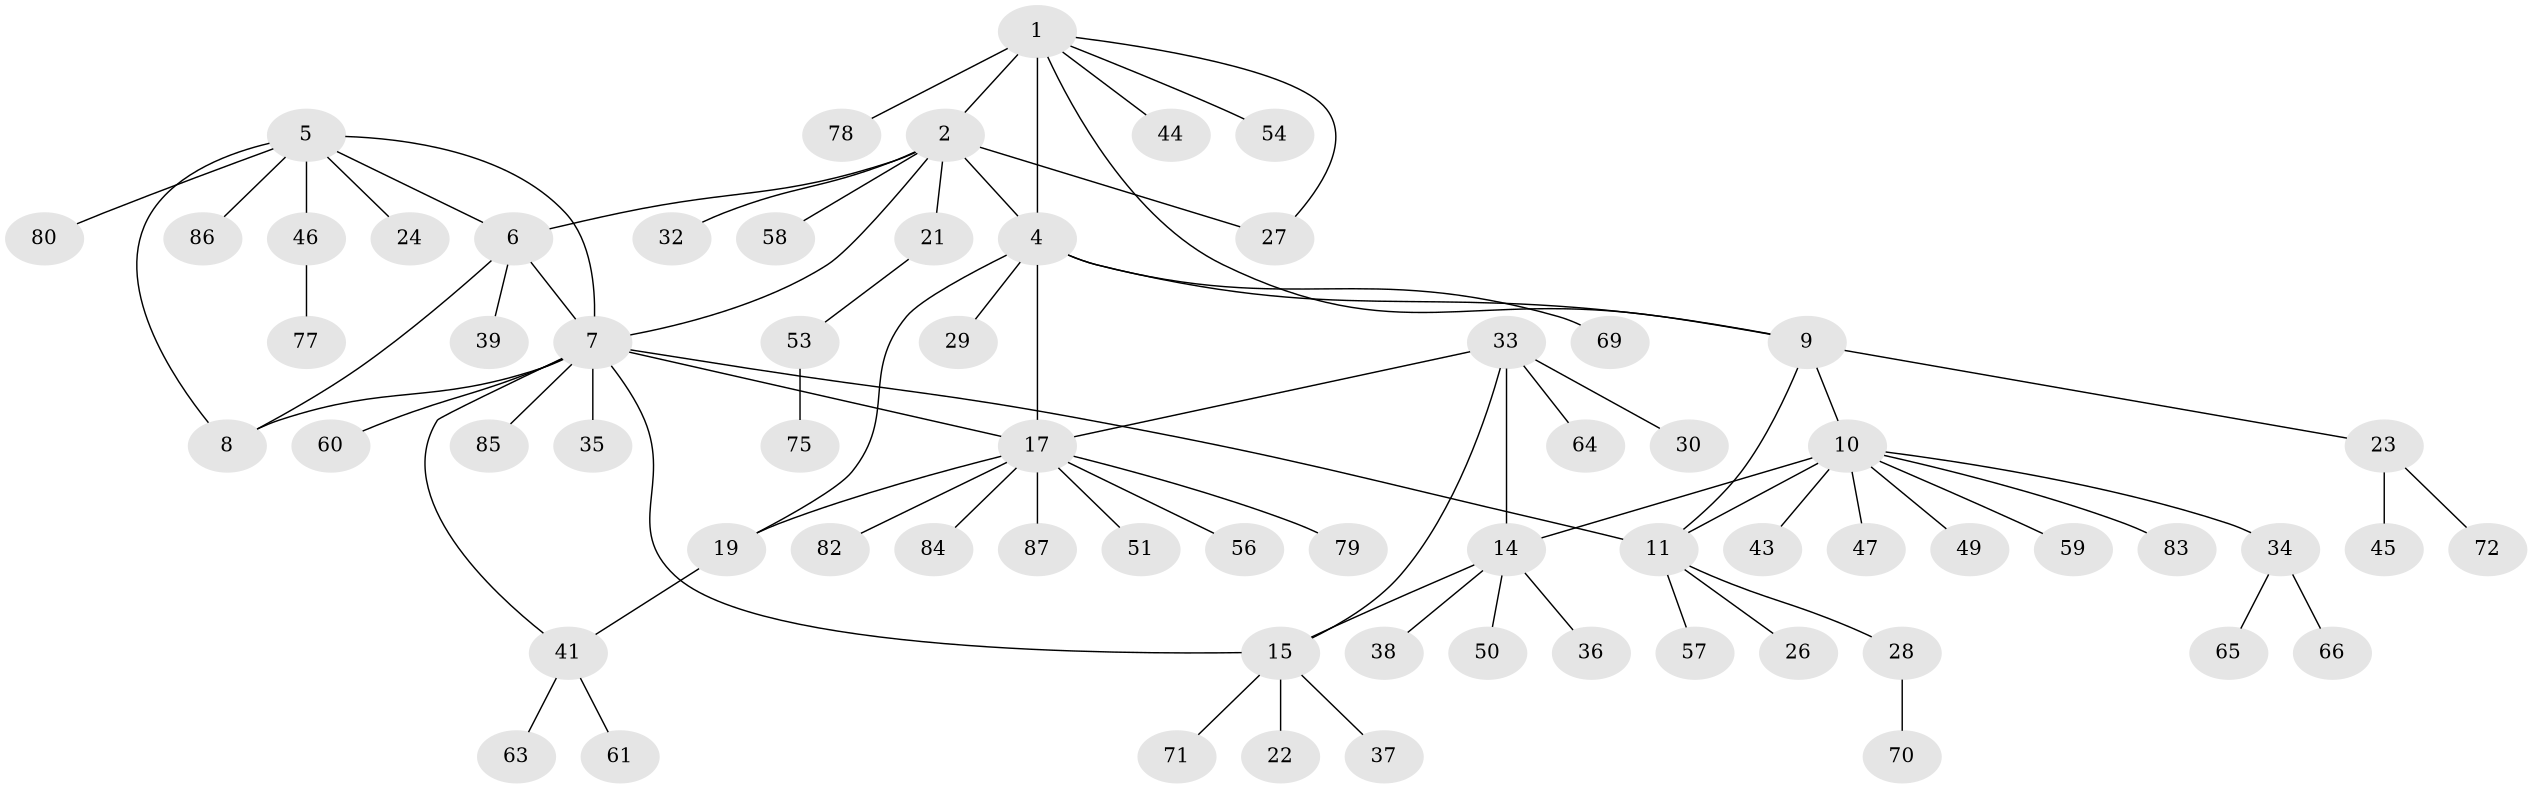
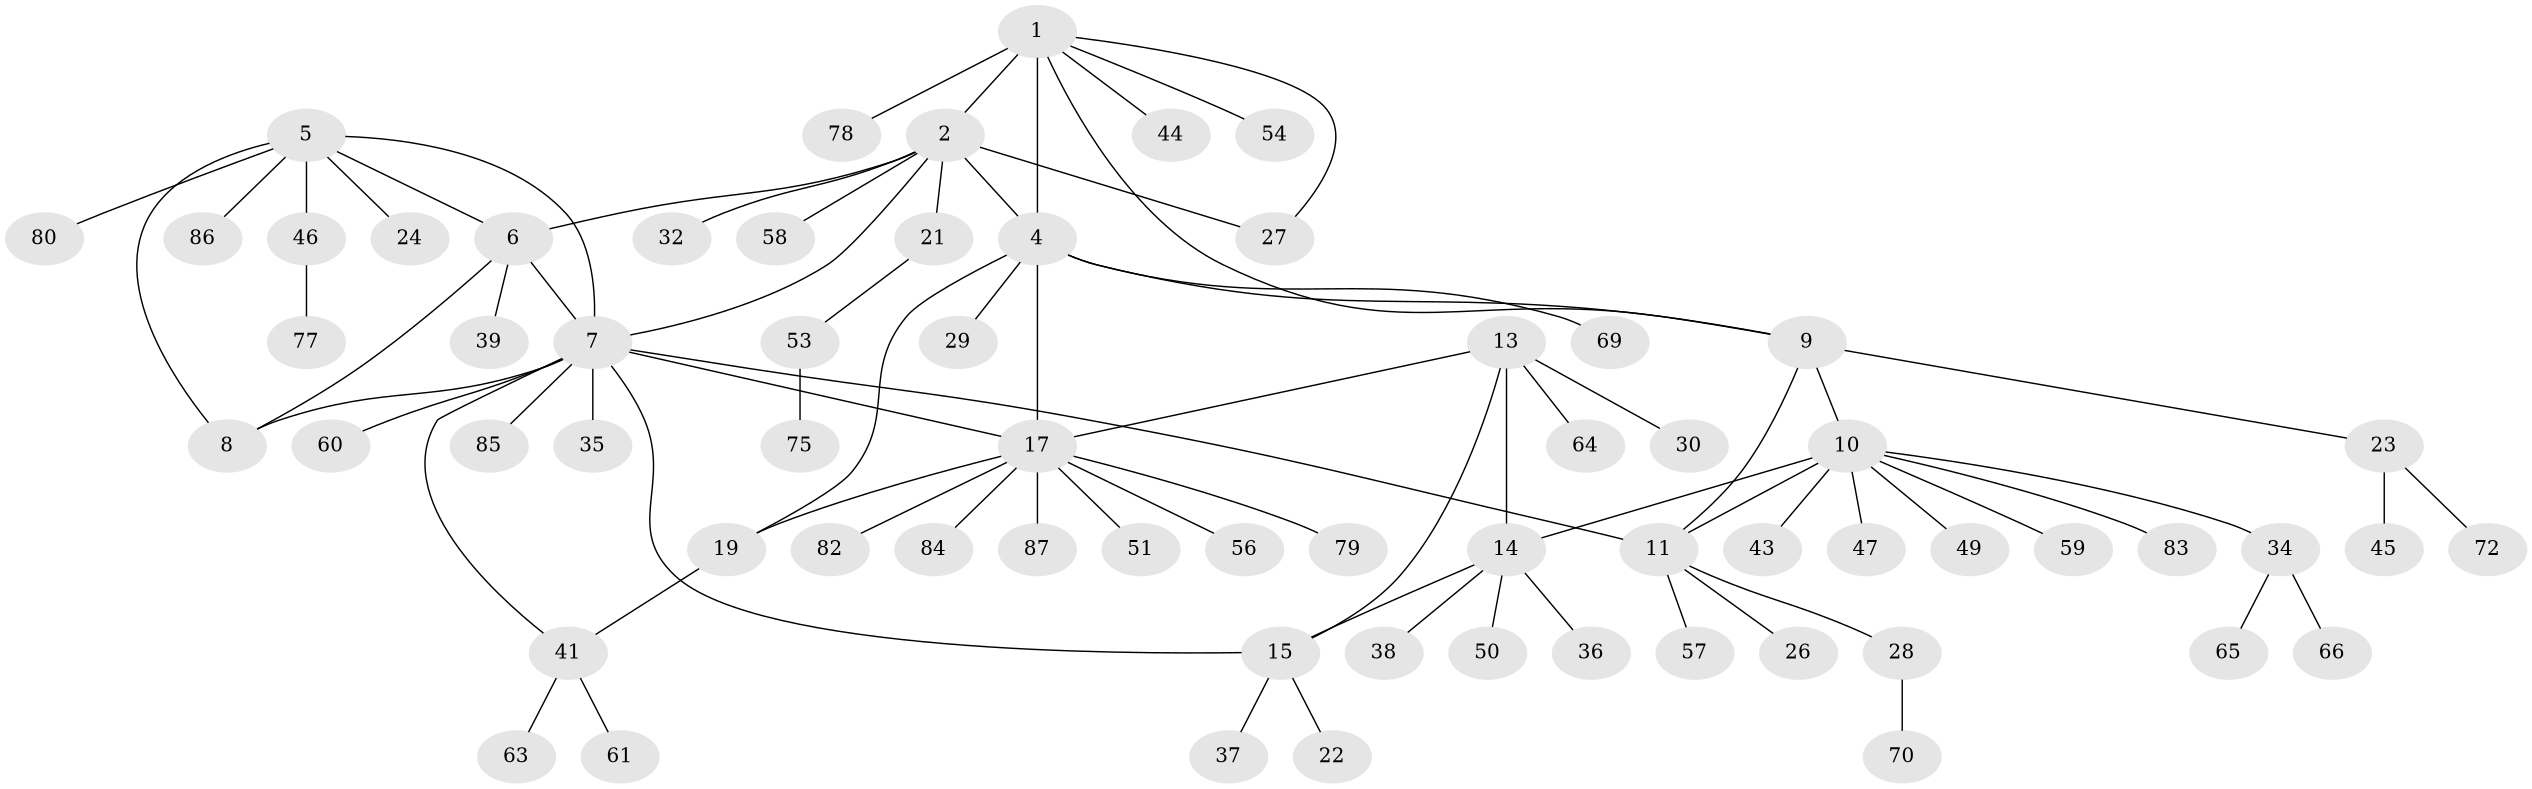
(1507, 342) -> (1507, 342)
(1177, 757) -> none
